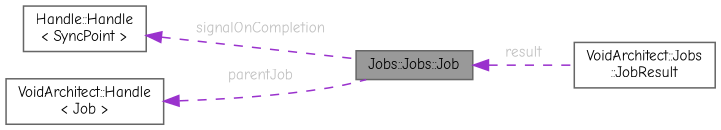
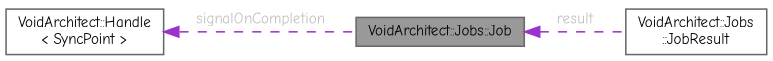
(85, 29) -> (85, 32)
(414, 65) -> (440, 32)
(85, 102) -> none
